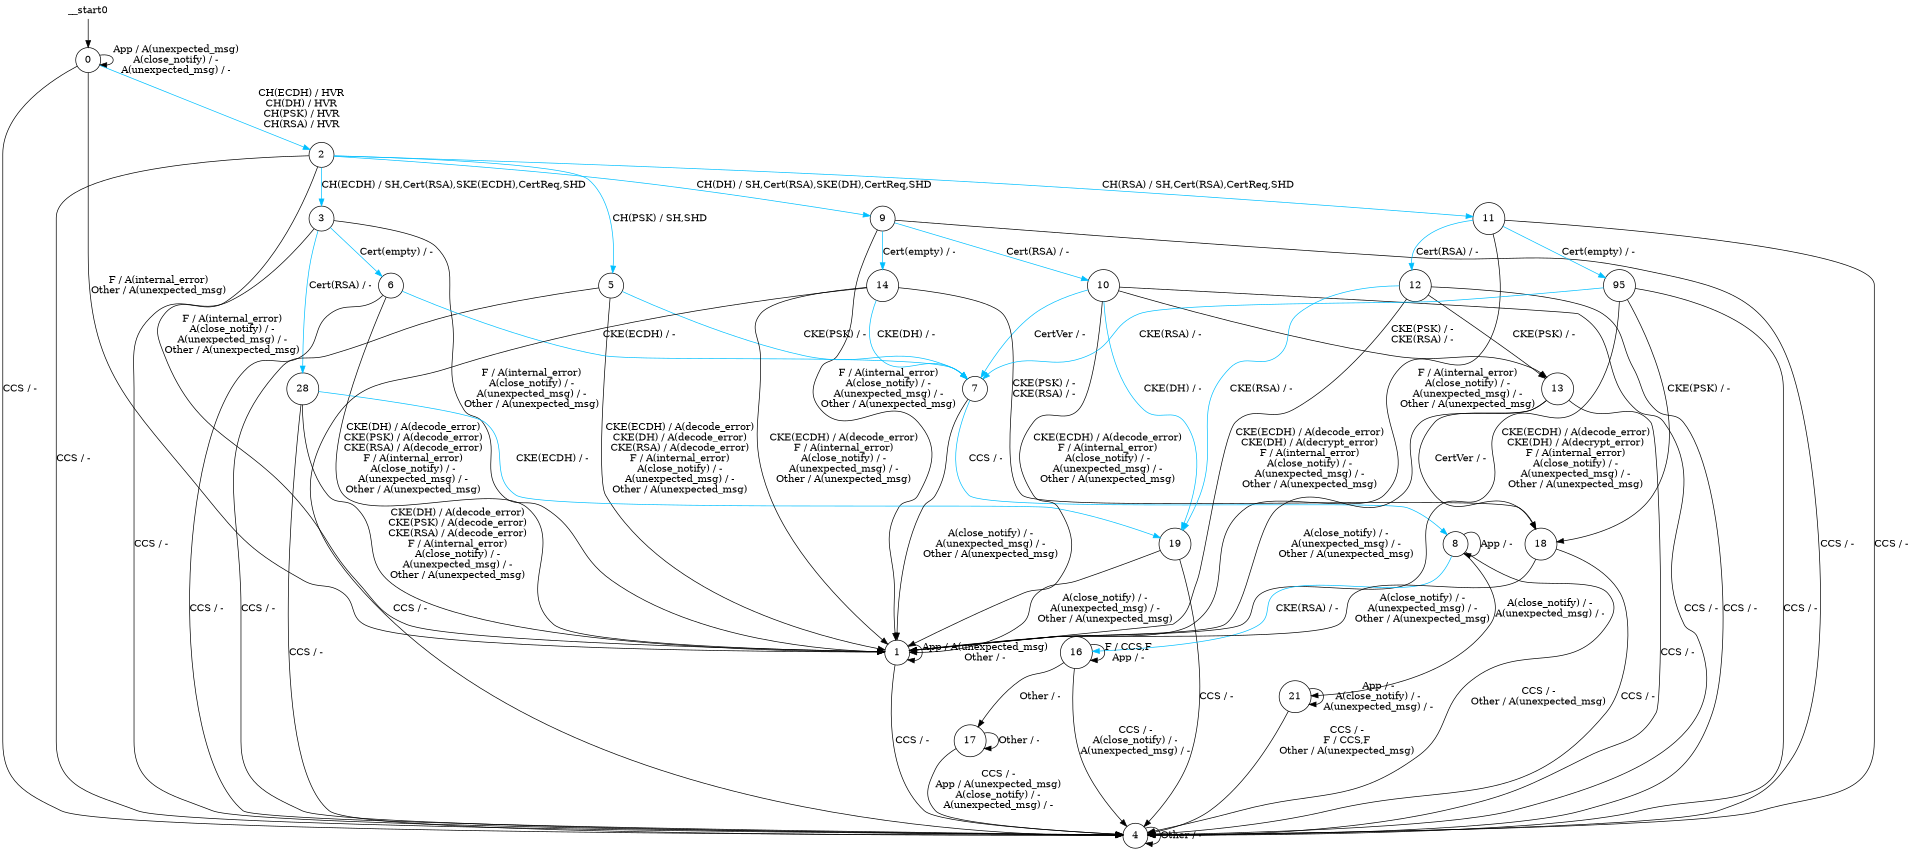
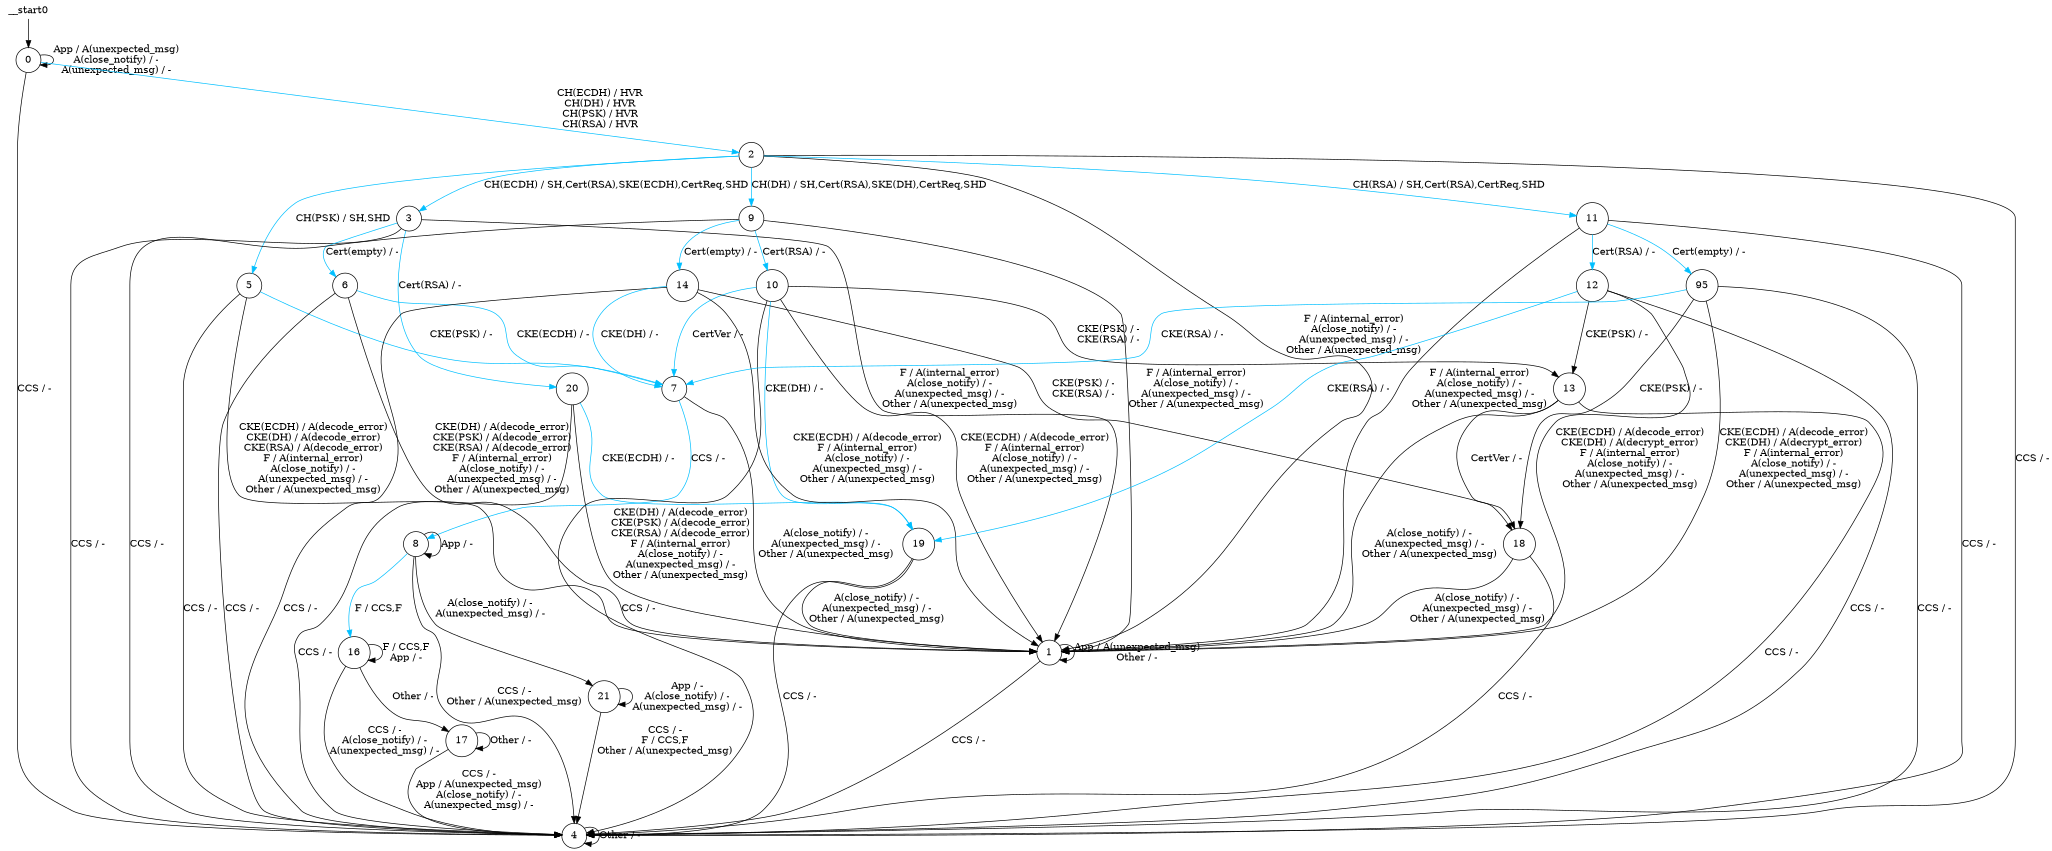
(303, 389) -> (572, 389)
(307, 582) -> none
(1307, 609) -> (378, 609)
